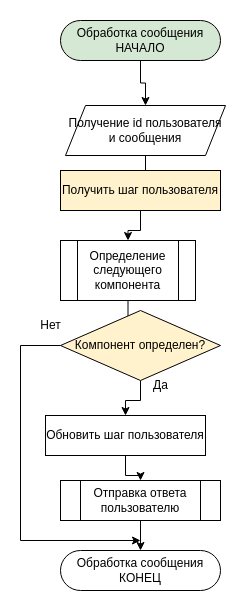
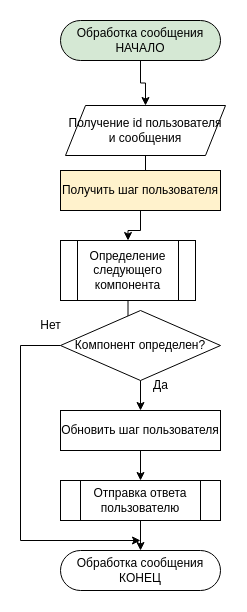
(141, 346) -> (141, 346)
(126, 436) -> (141, 431)
